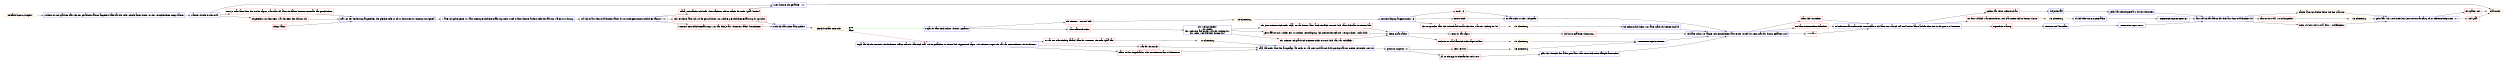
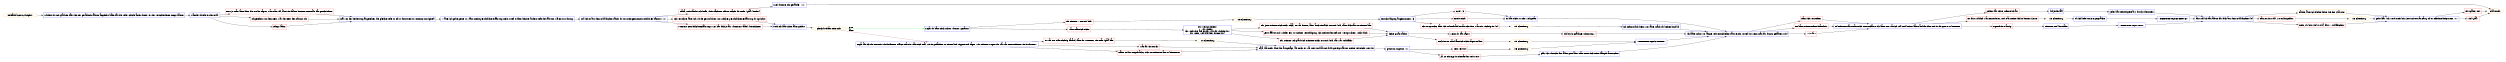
(490, 5) -> (240, 25)
